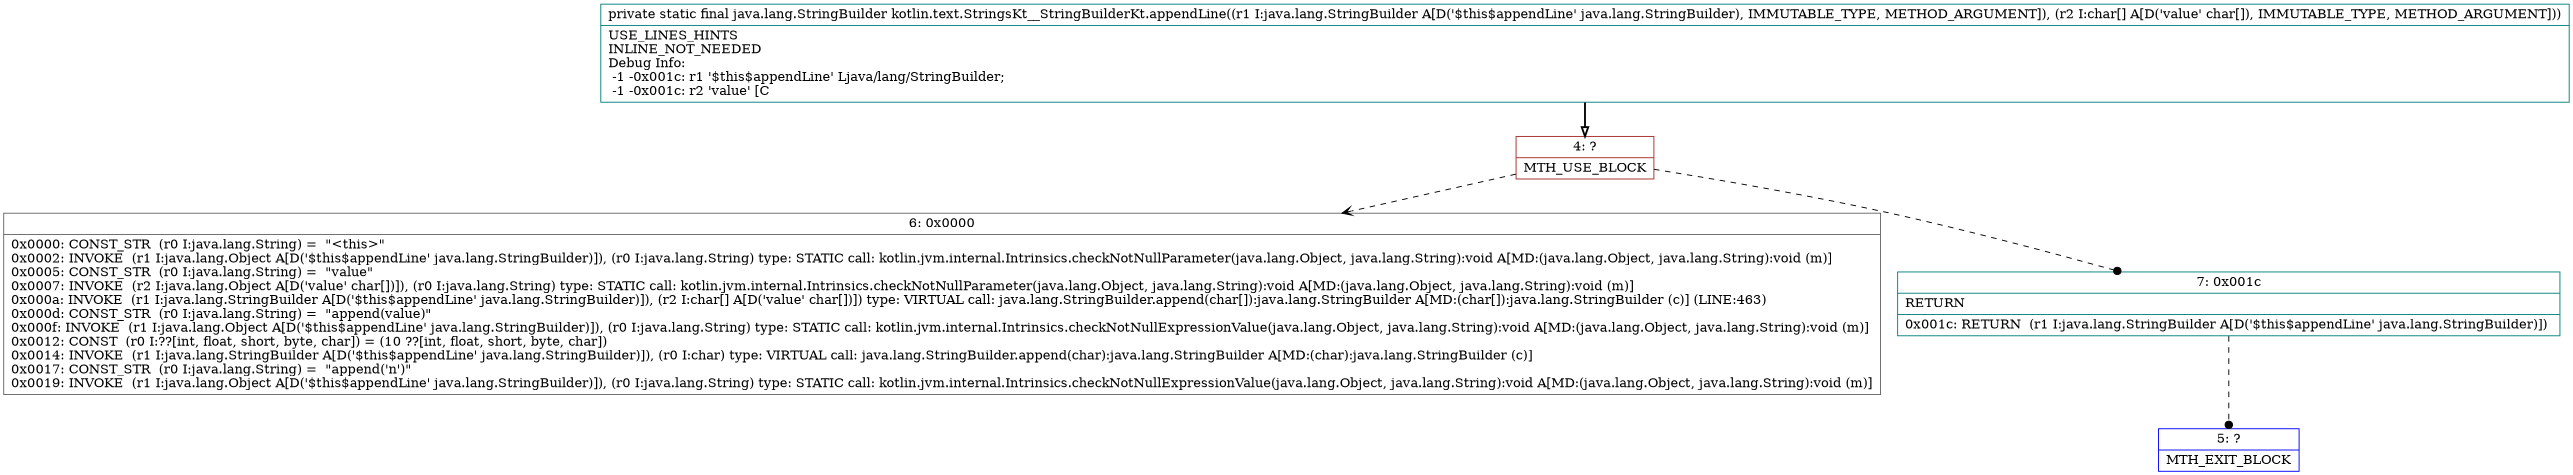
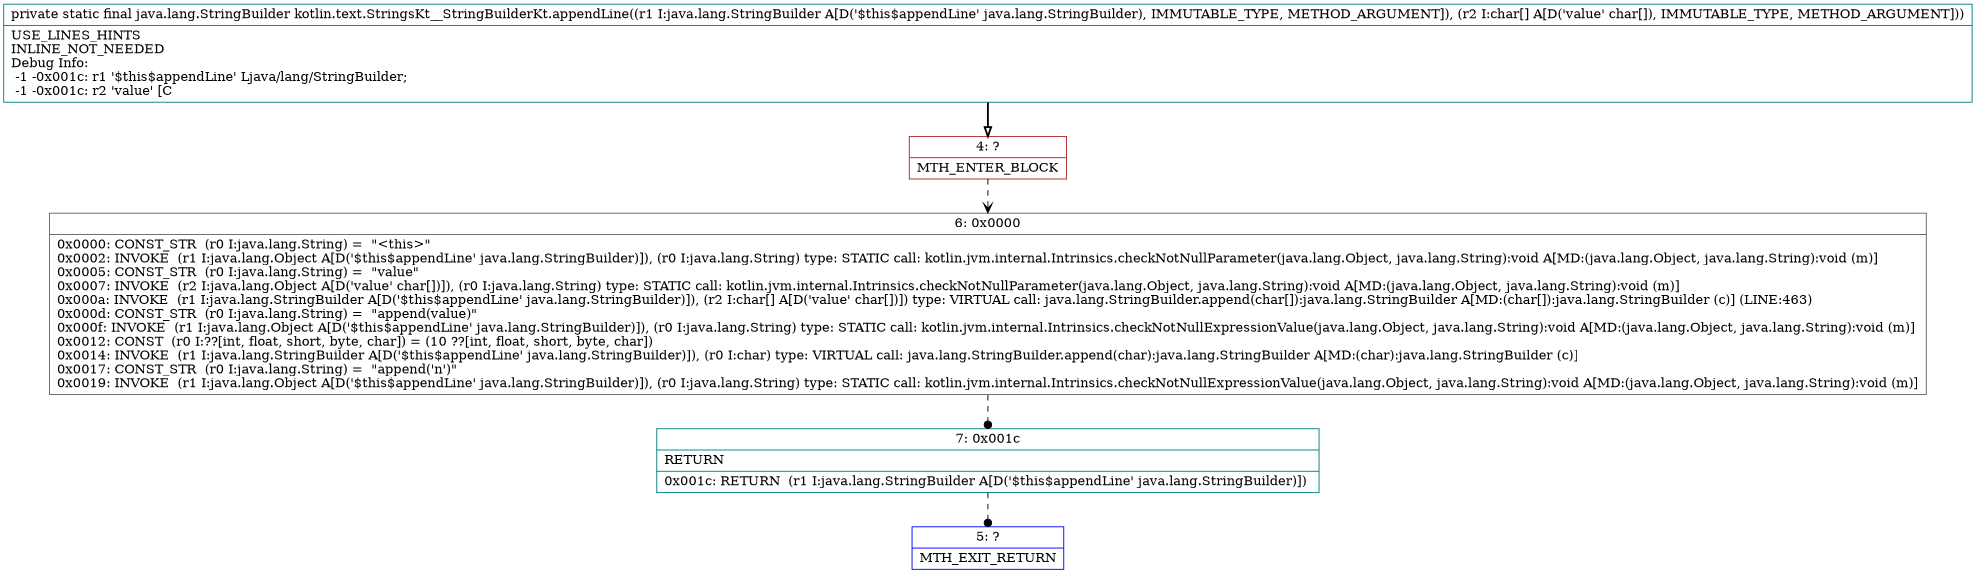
(1585, 168) -> (988, 168)
(1885, 212) -> (988, 408)
(2229, 460) -> (988, 558)
